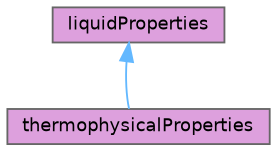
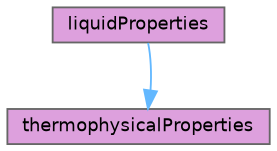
(126, 85) -> (151, 67)
